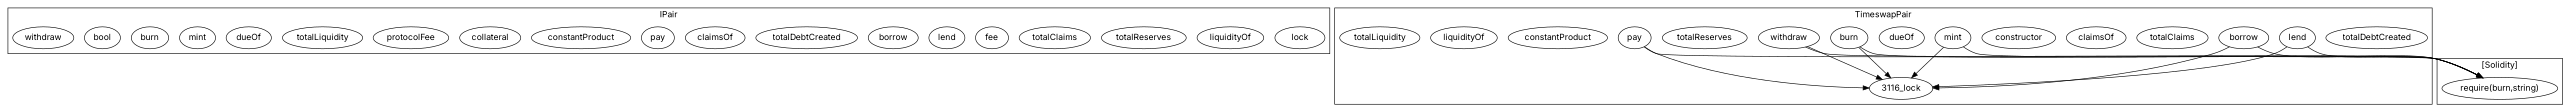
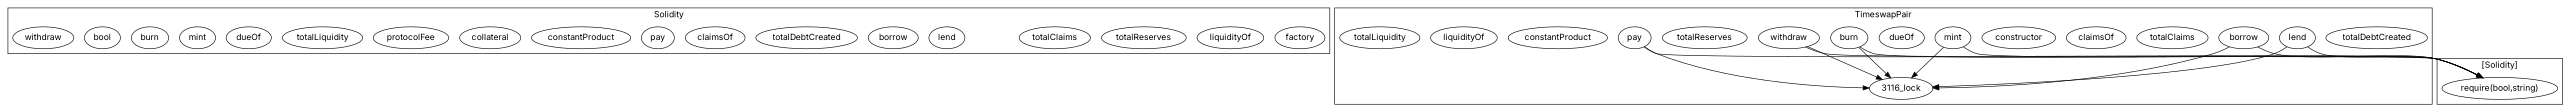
(669, 15) -> (669, 15)
(992, 38) -> none
(1300, 38) -> (1300, 38)
(2500, 88) -> (2500, 88)
